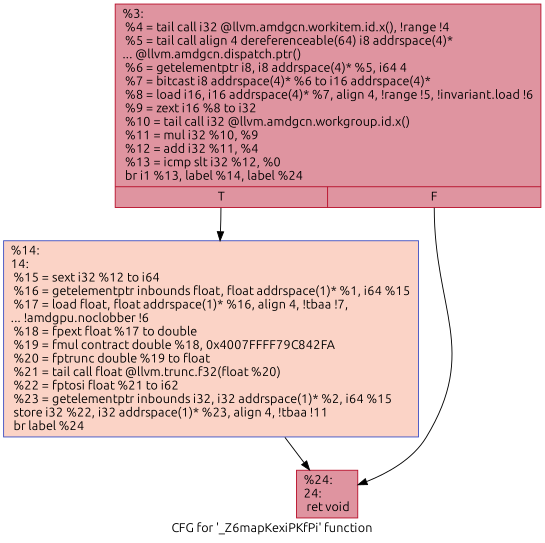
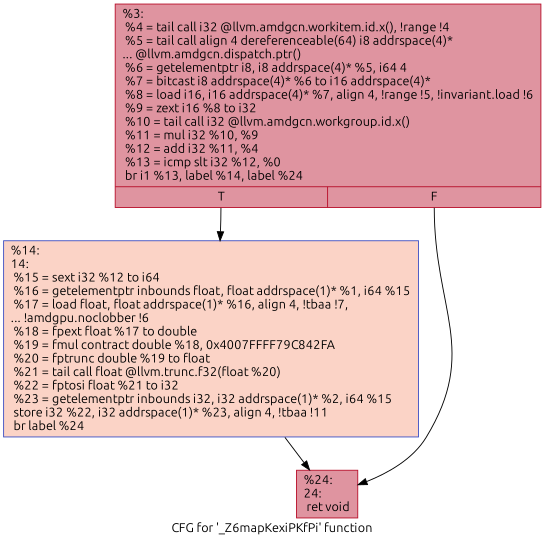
(95, 386) -> (95, 386)
